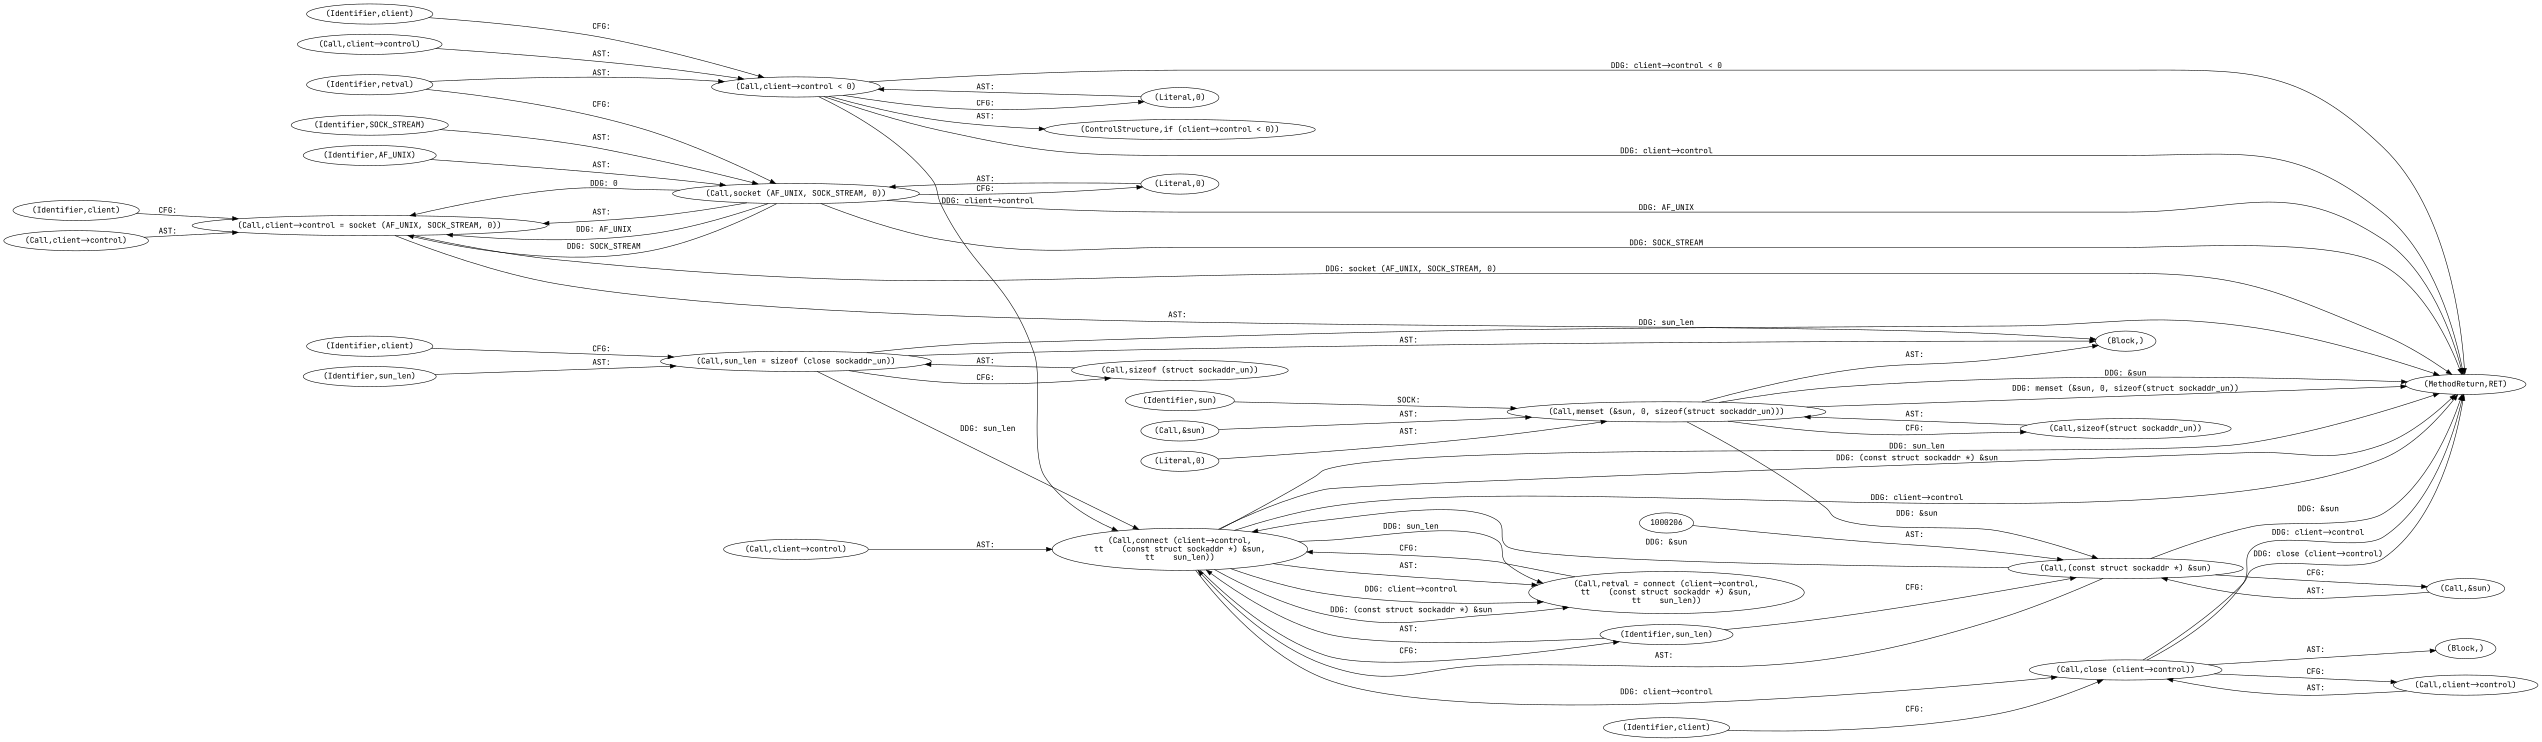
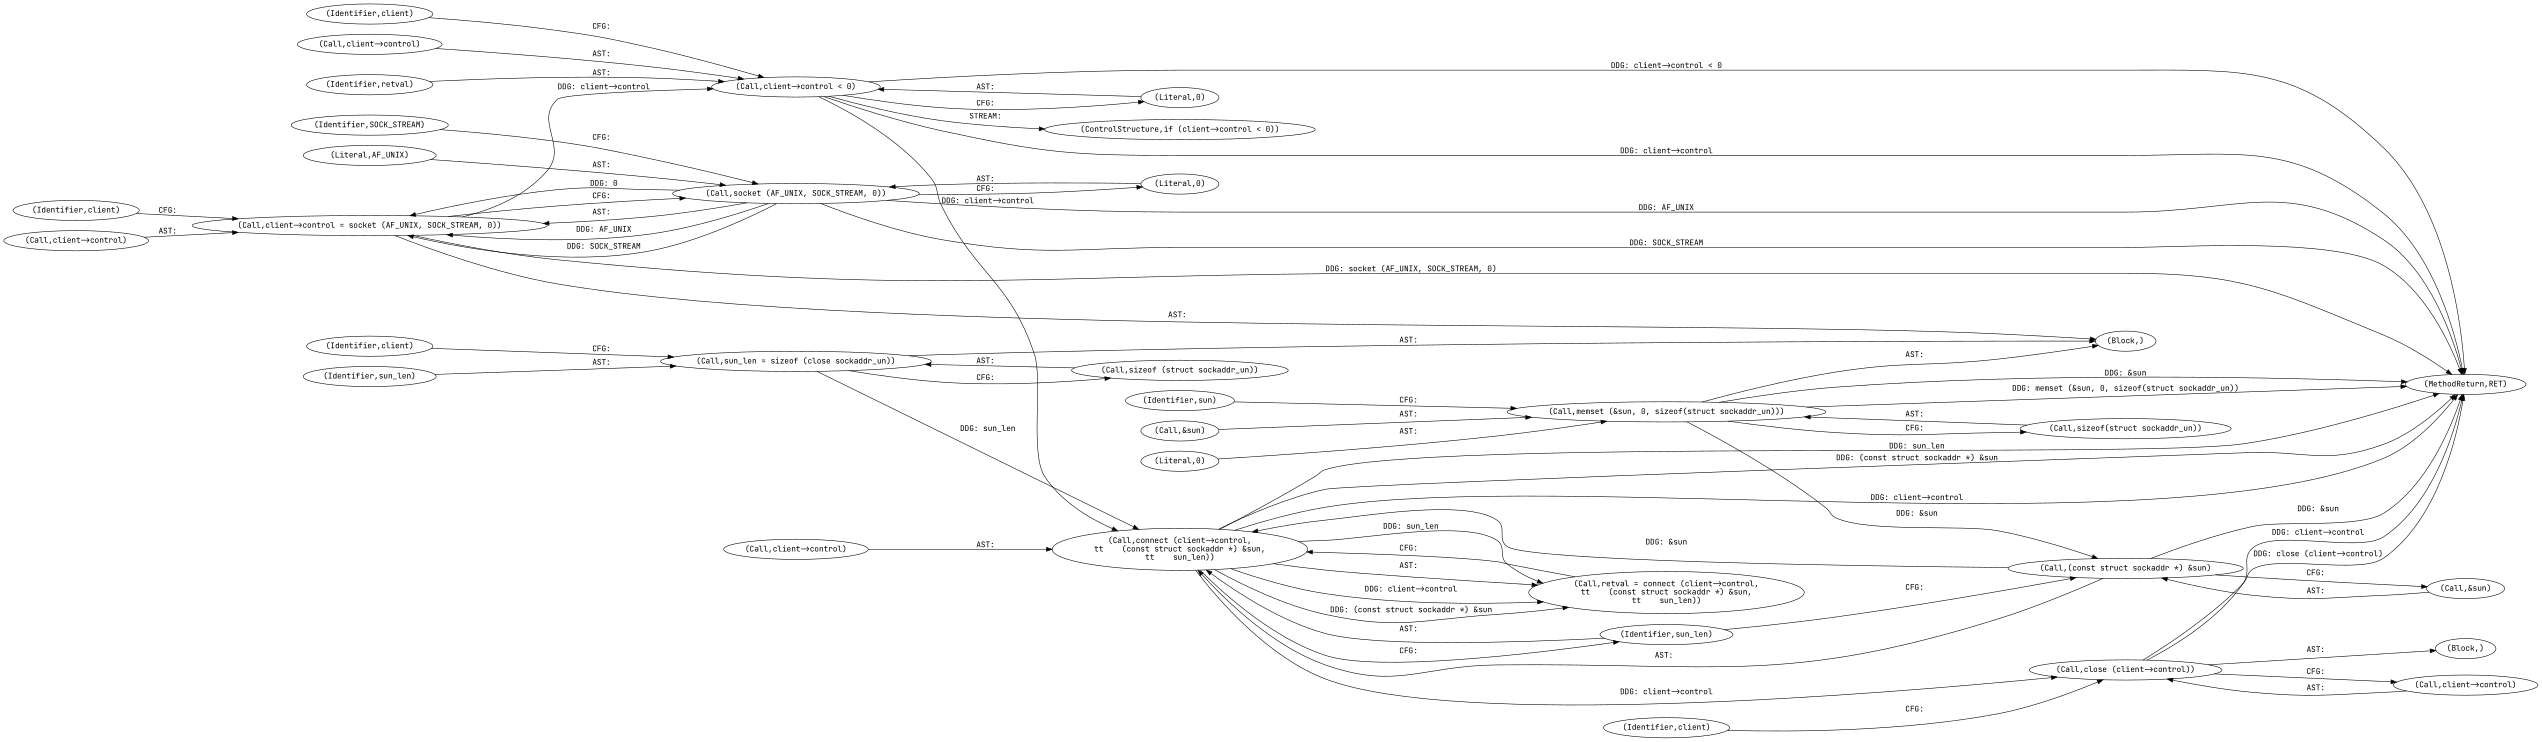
none -> (551, 109)
(988, 116) -> (988, 116)
(603, 118) -> (564, 205)
(604, 138) -> (604, 138)
(370, 155) -> (370, 155)
(1496, 330) -> none
(1411, 400) -> (1411, 400)
(1666, 523) -> none
